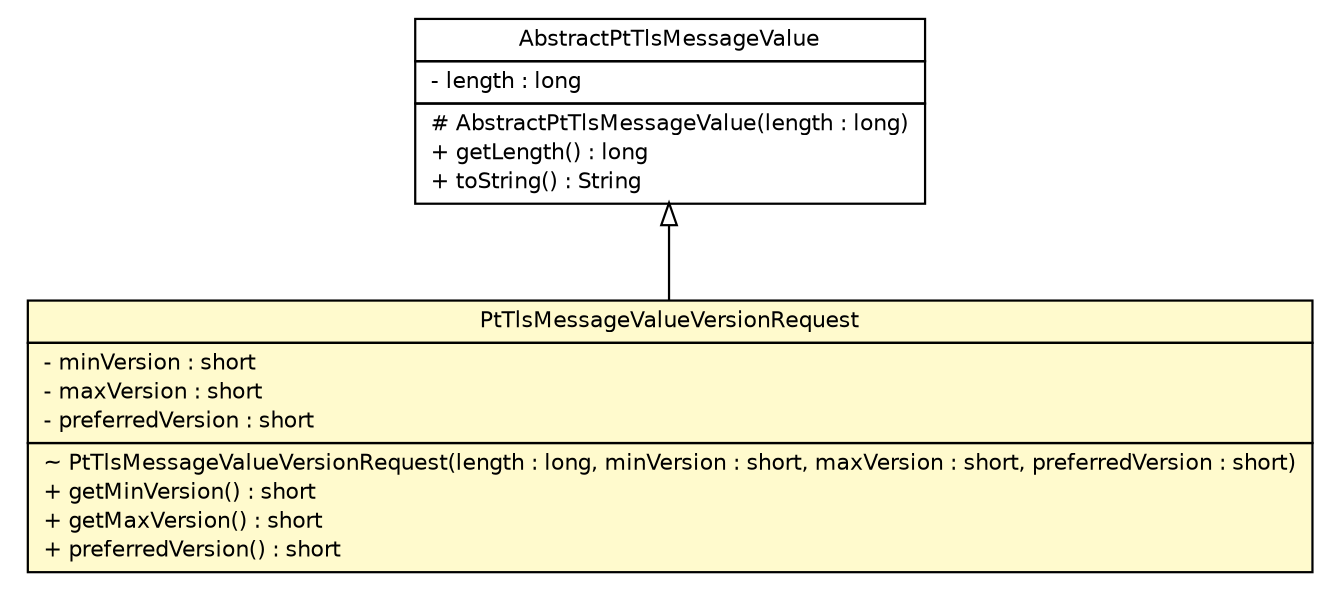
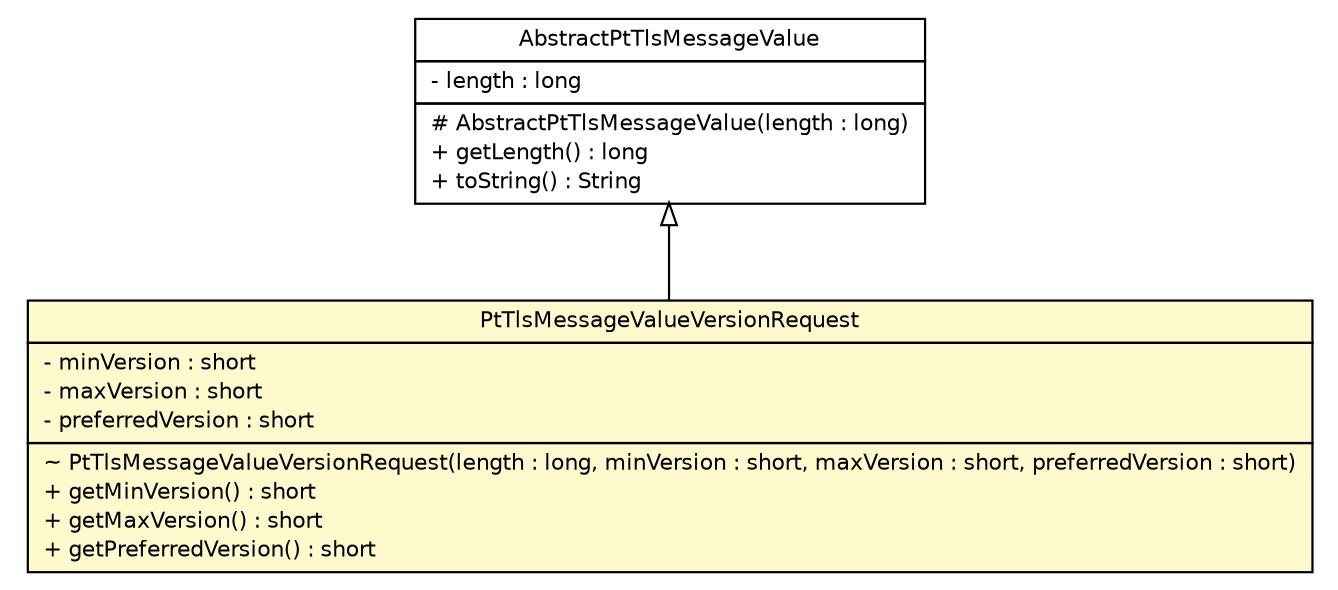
(193, 550) -> (210, 550)
